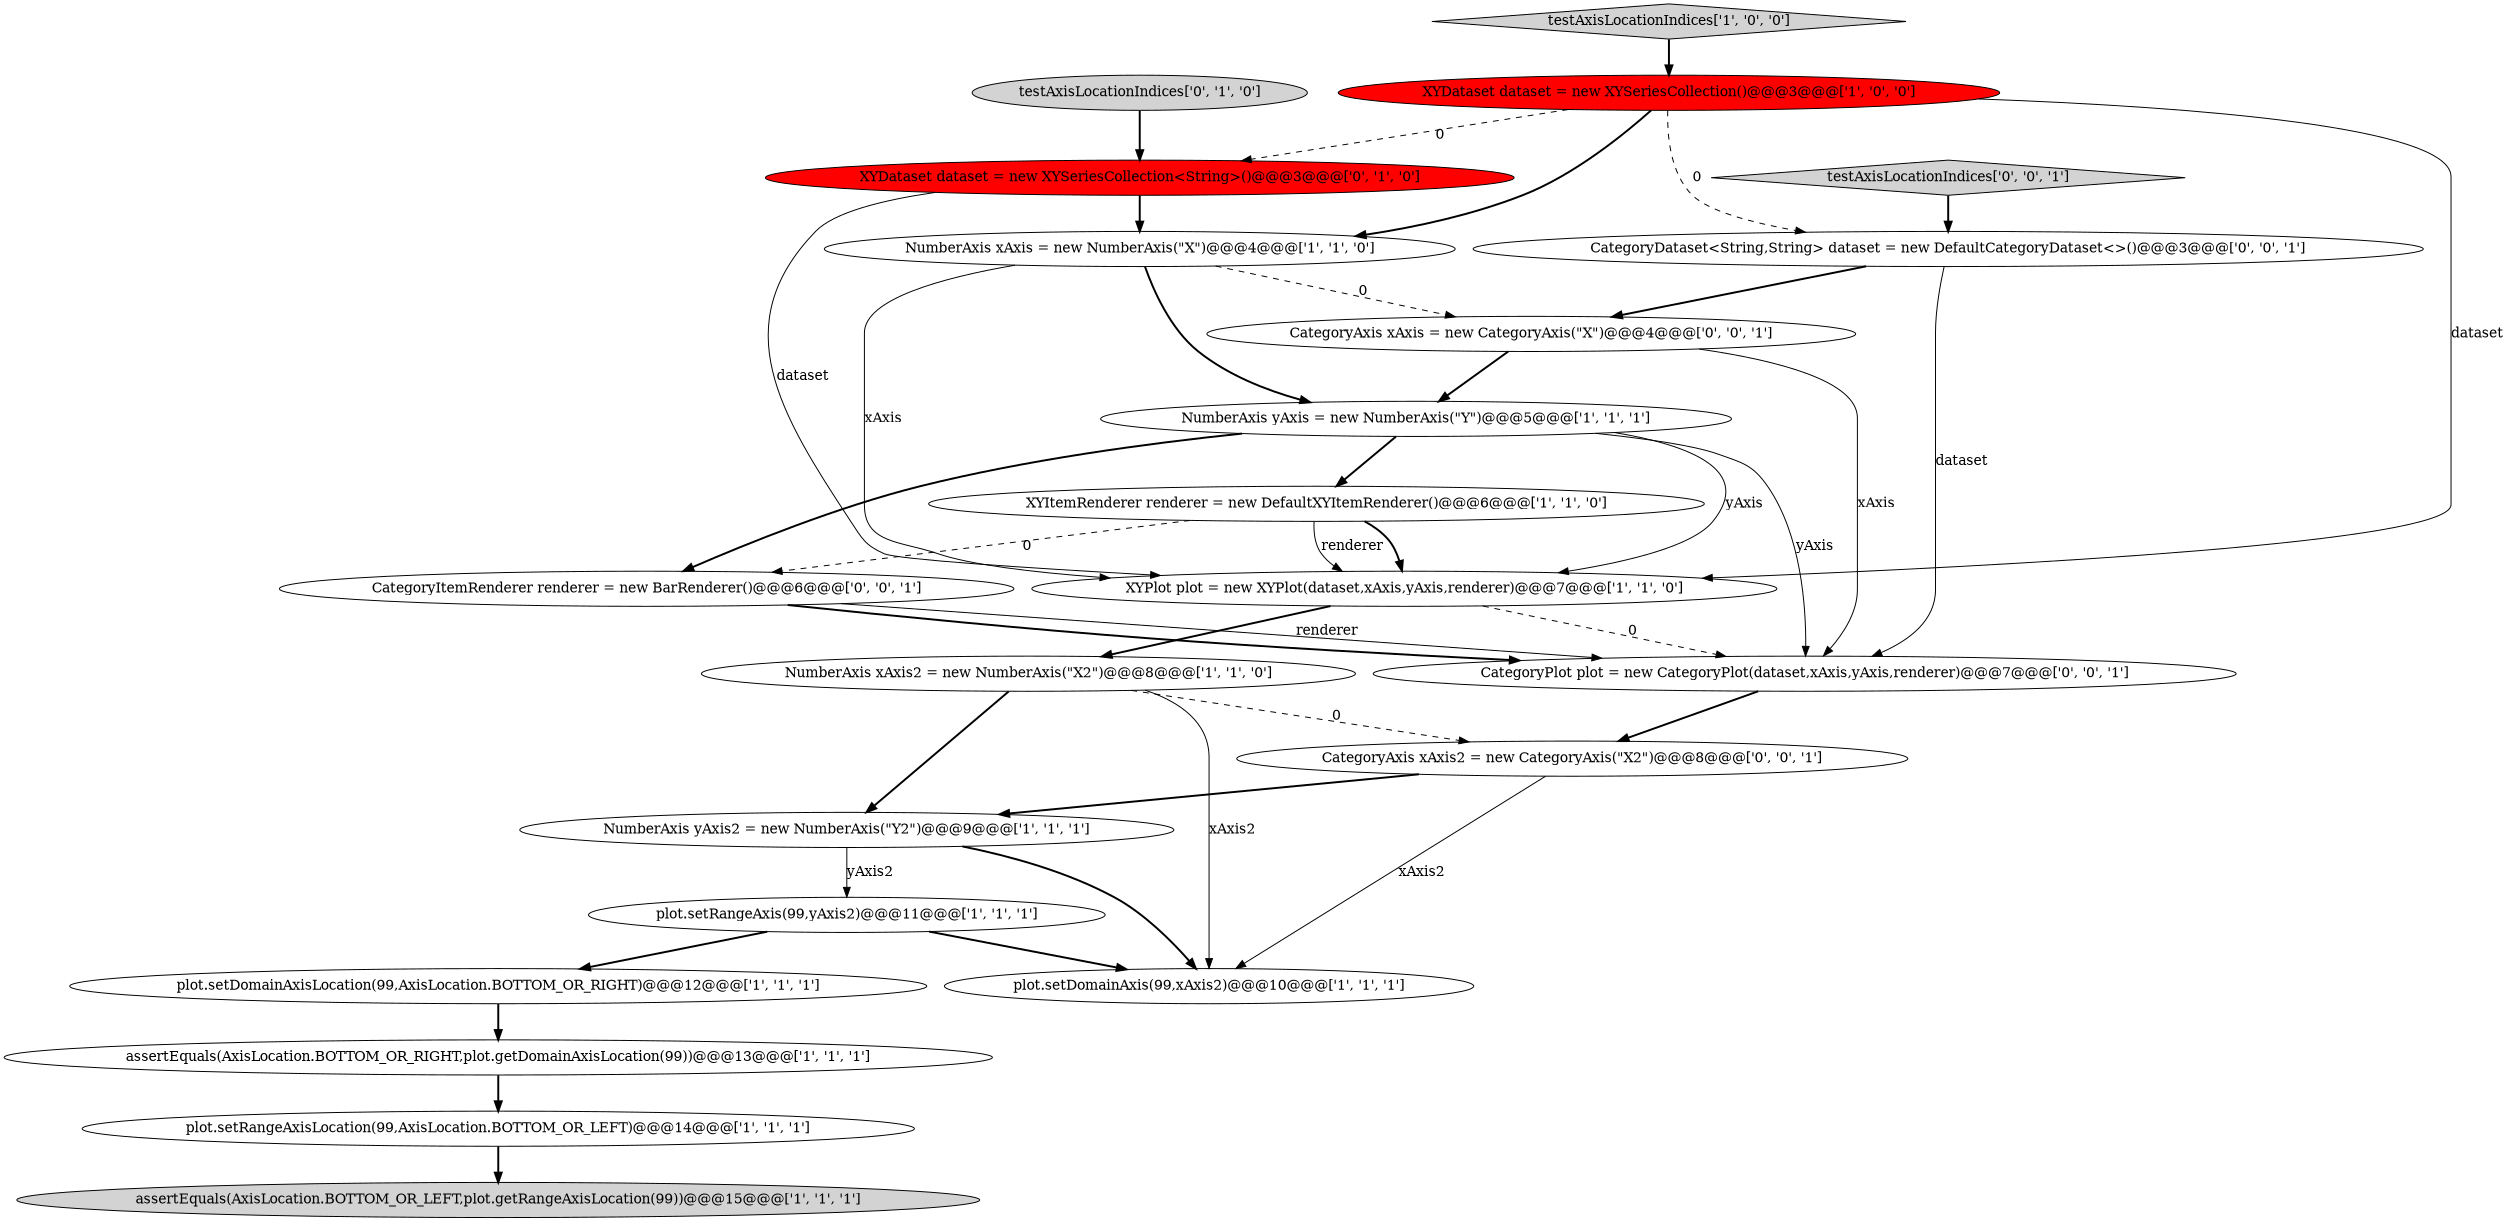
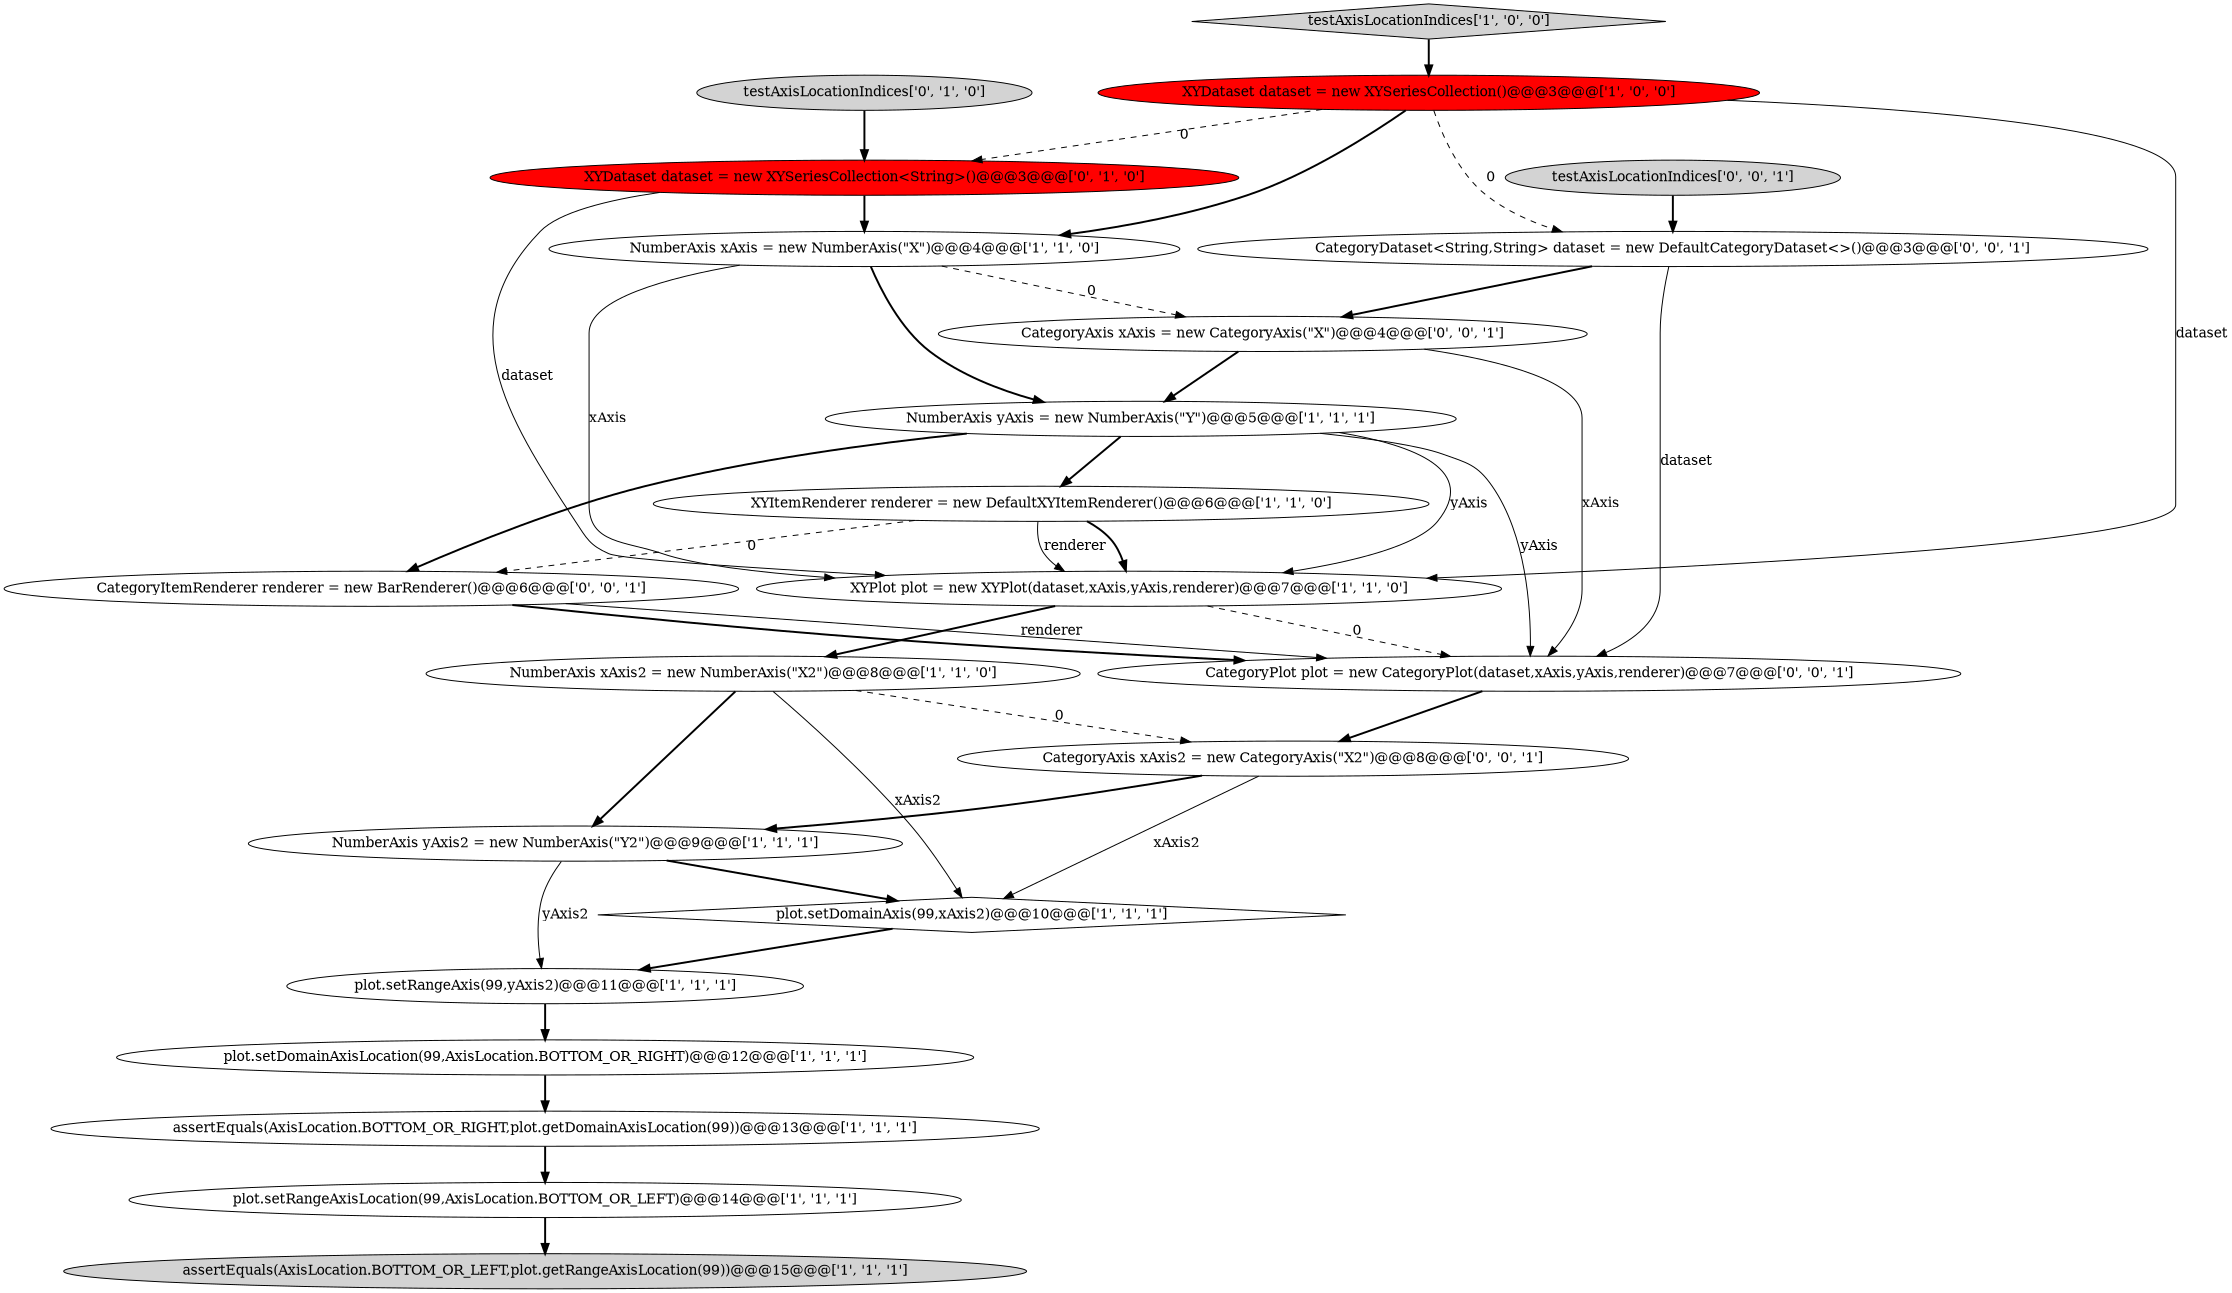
(1948, 178) -> (1673, 178)
(1023, 950) -> (771, 948)
(1209, 986) -> (972, 915)
